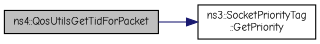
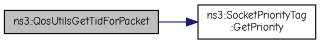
(81, 22) -> (81, 22)
